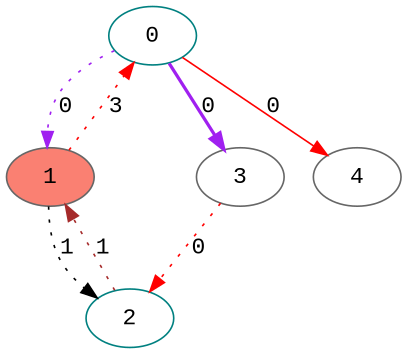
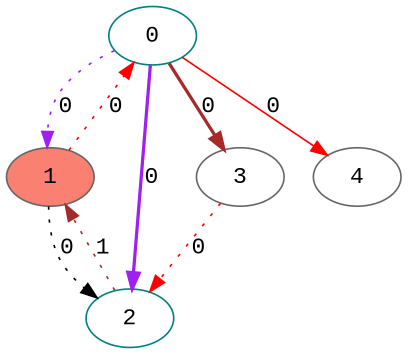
(192, 99) -> (192, 99)
(116, 106) -> (116, 106)
none -> (142, 169)
(67, 248) -> (67, 248)
